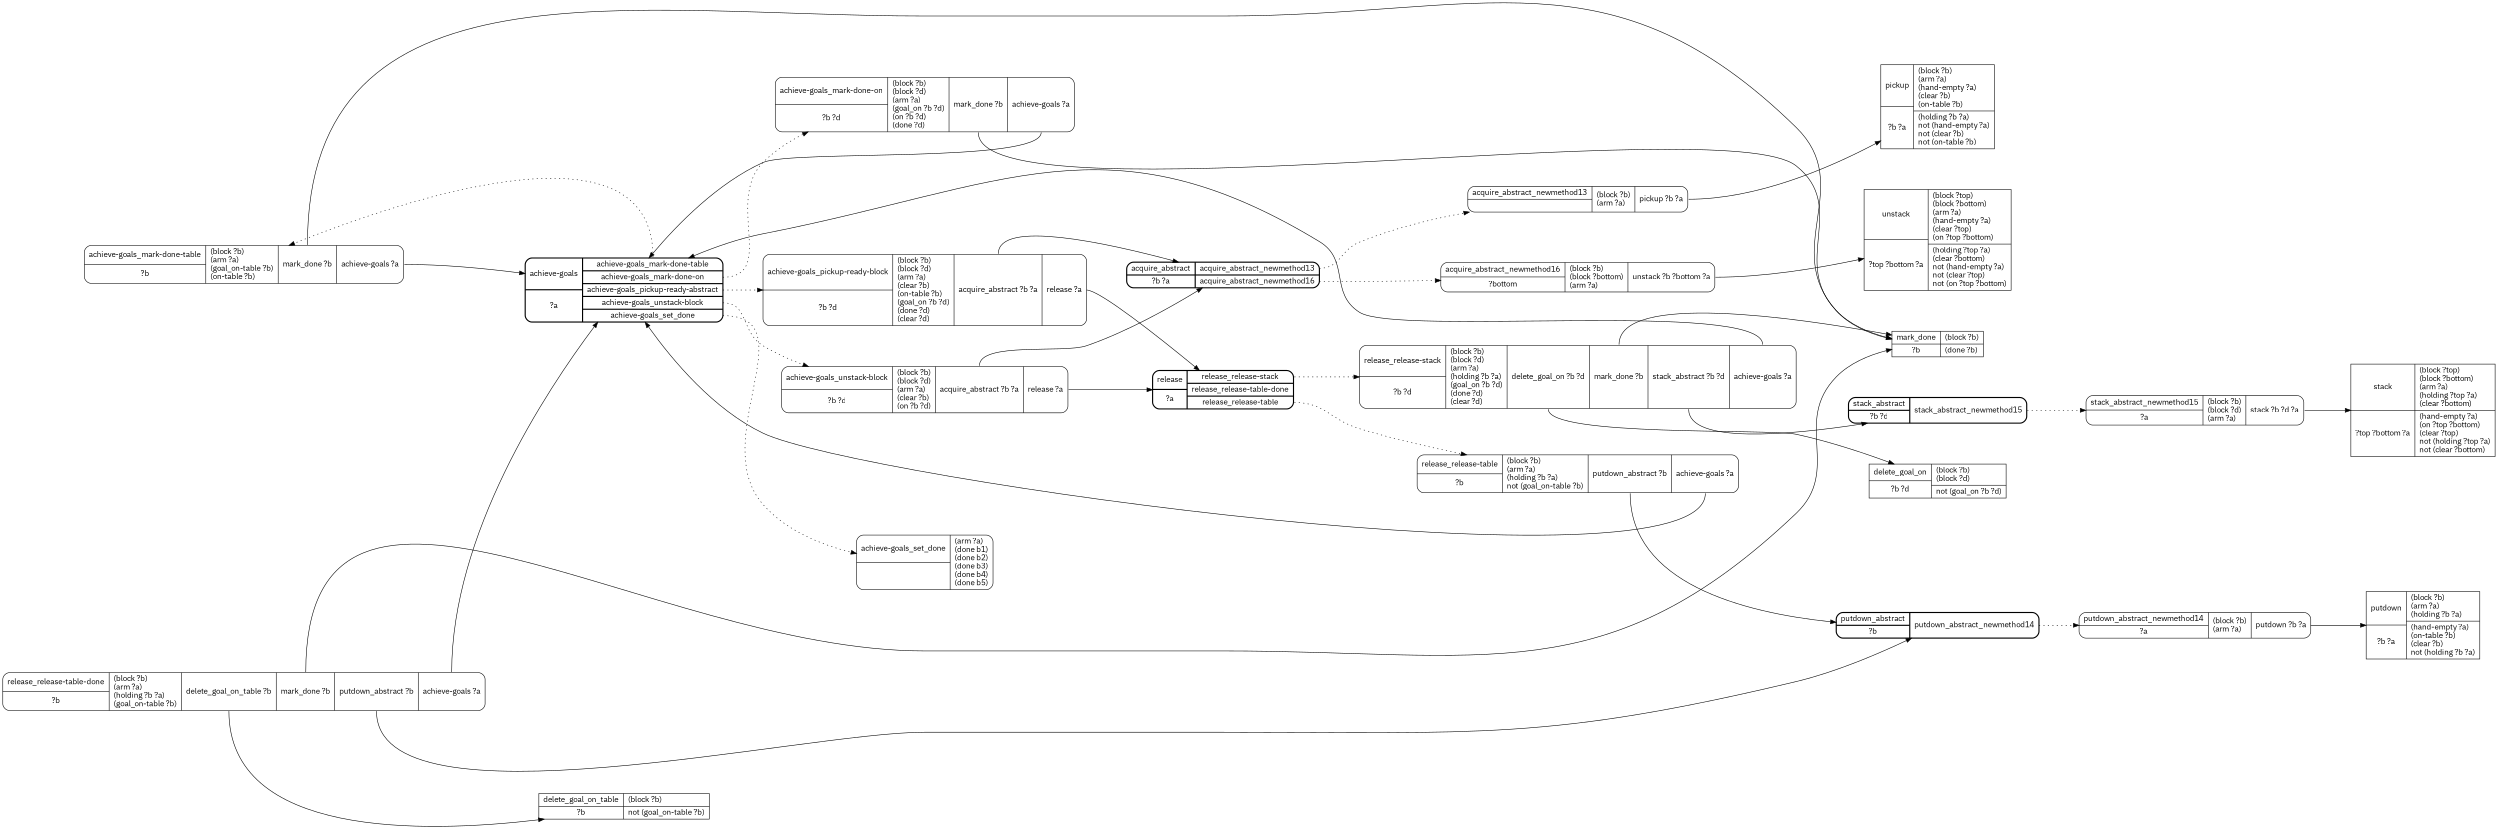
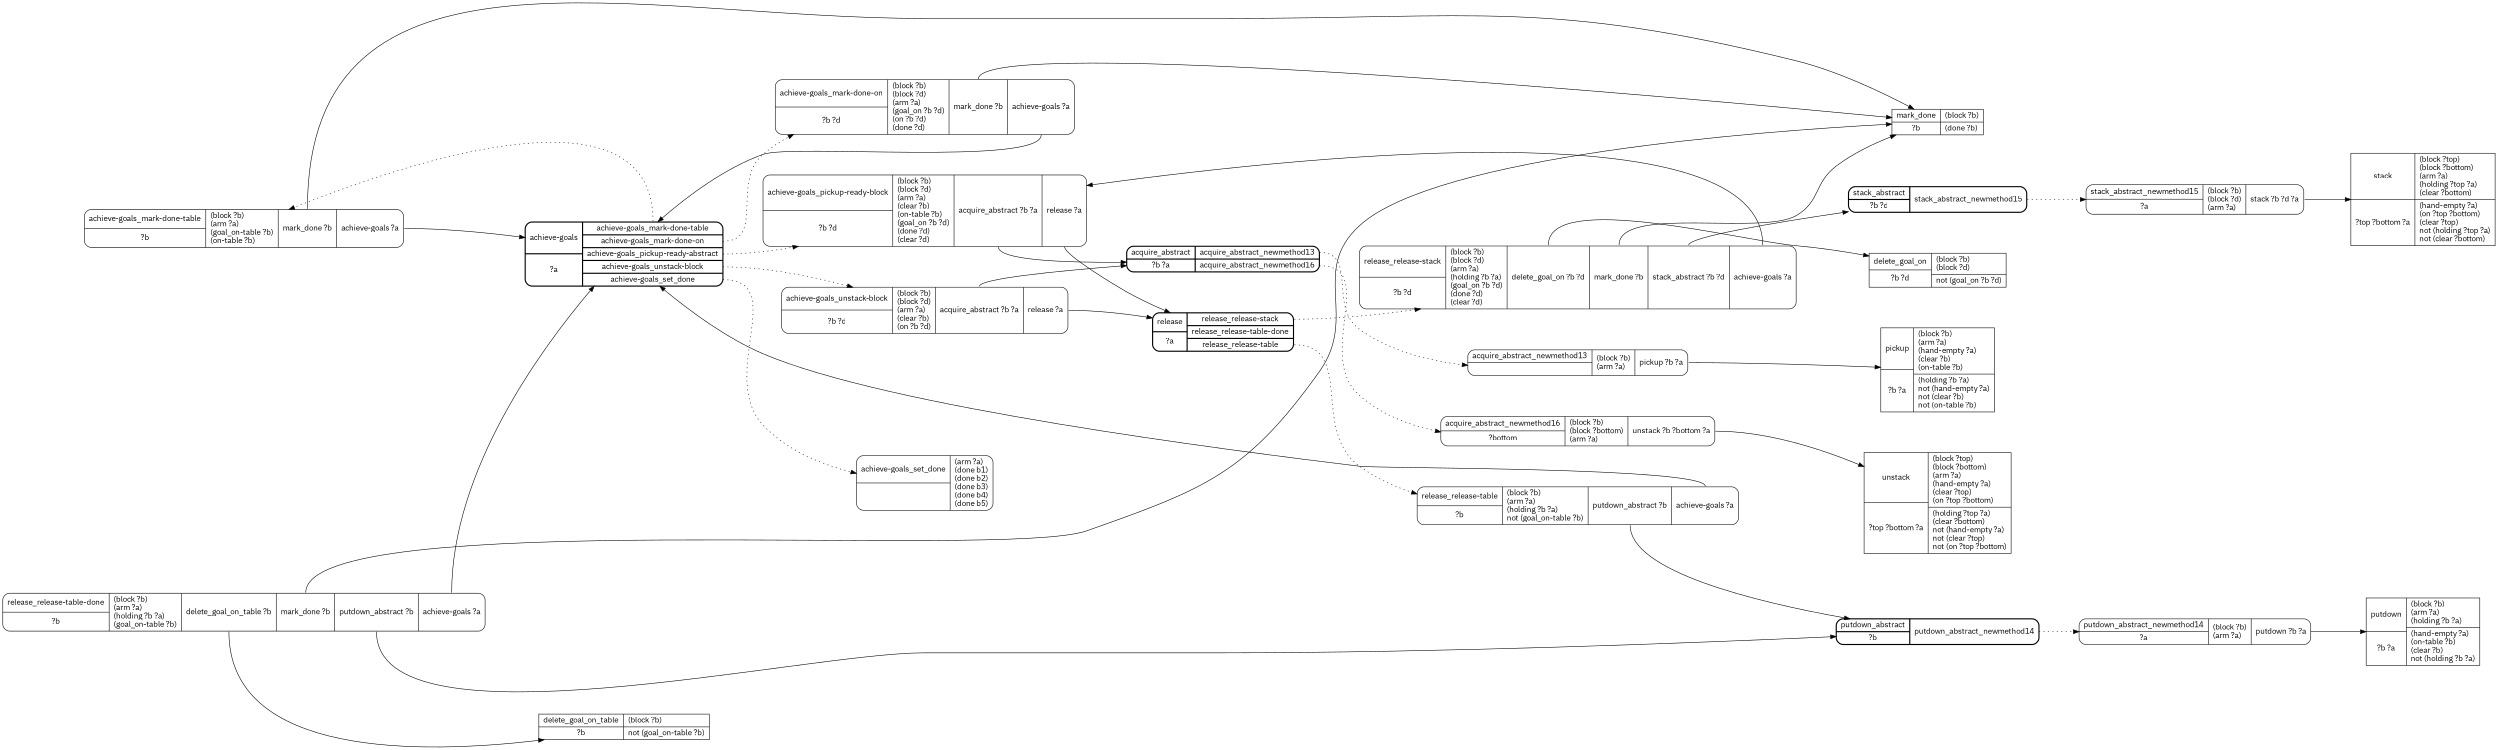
(1250, 205) -> (1445, 154)
